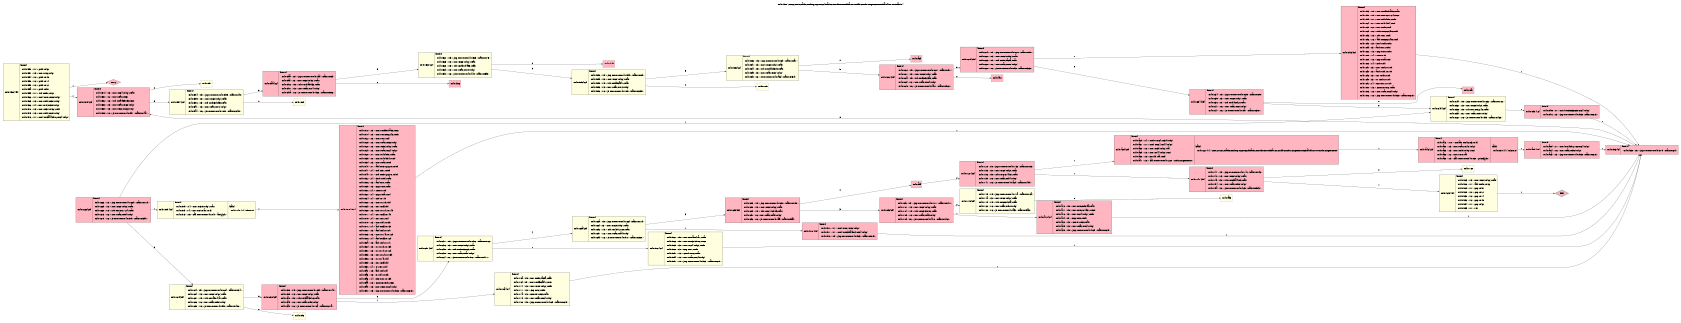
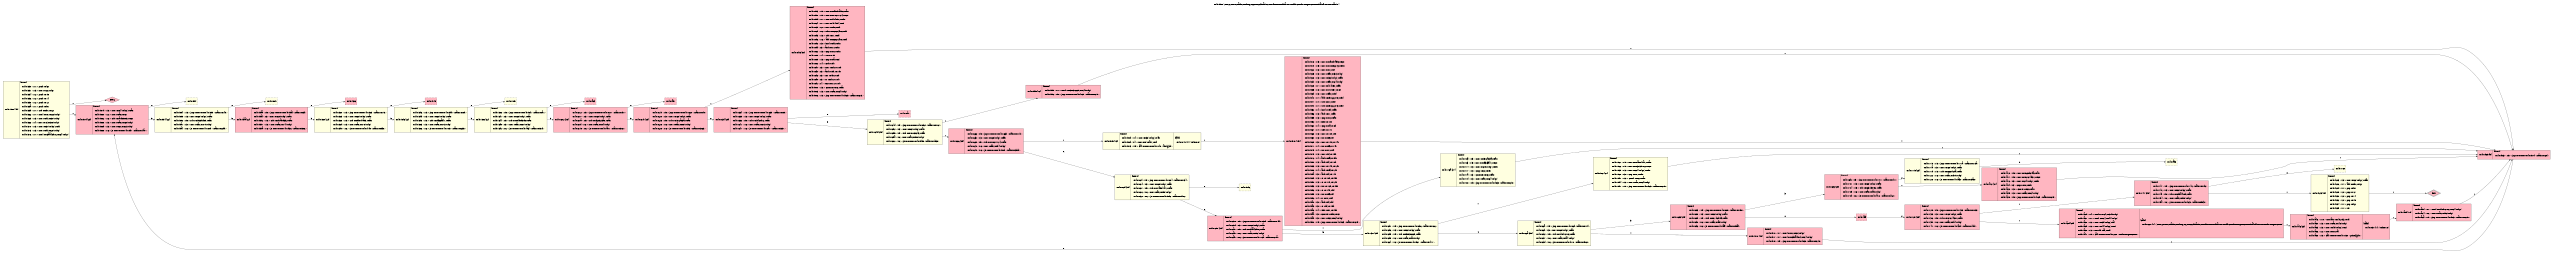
(758, 123) -> (945, 137)
